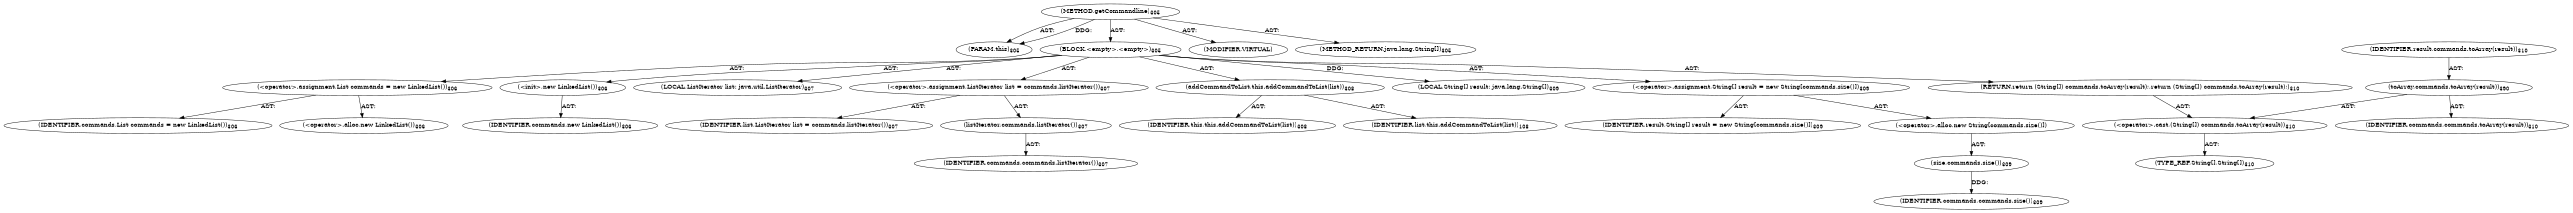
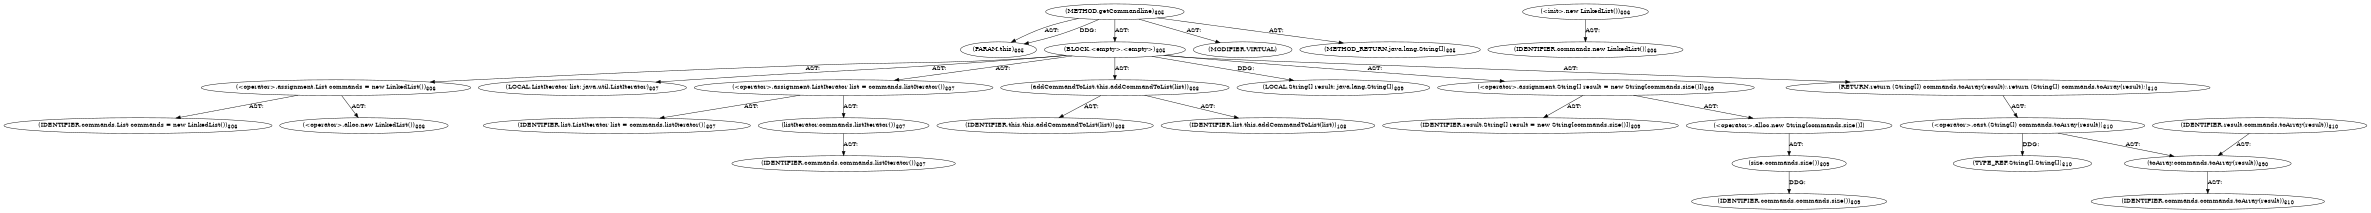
(836, 68) -> none
(2331, 106) -> (2114, 144)
(2213, 145) -> (2032, 145)
